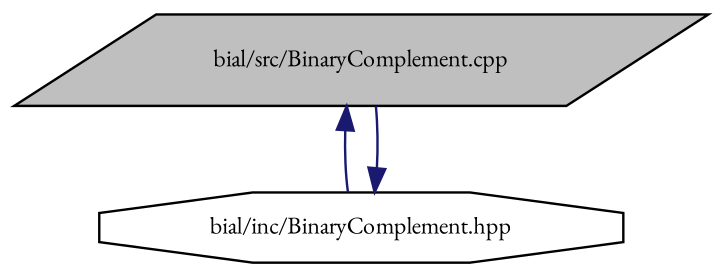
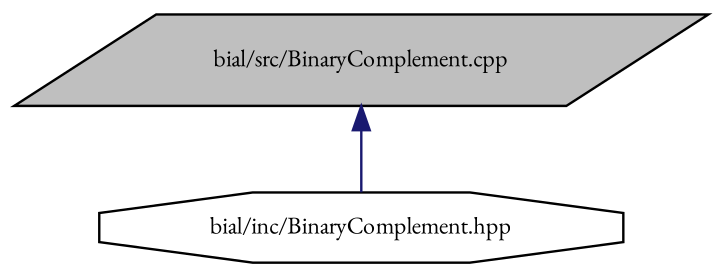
(377, 137) -> none
